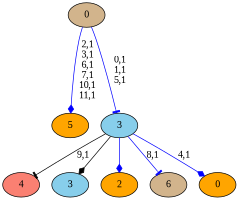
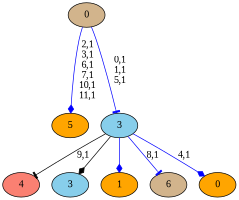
(119, 185) -> (119, 185)
